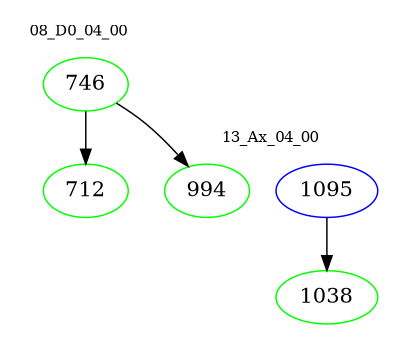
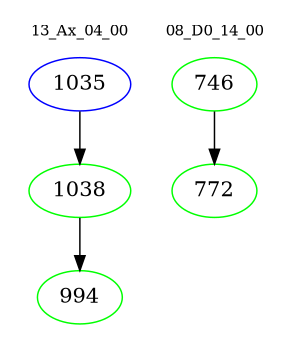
(79, 32) -> (215, 32)
(162, 139) -> (80, 237)
(86, 191) -> (214, 191)
(327, 191) -> (80, 84)
